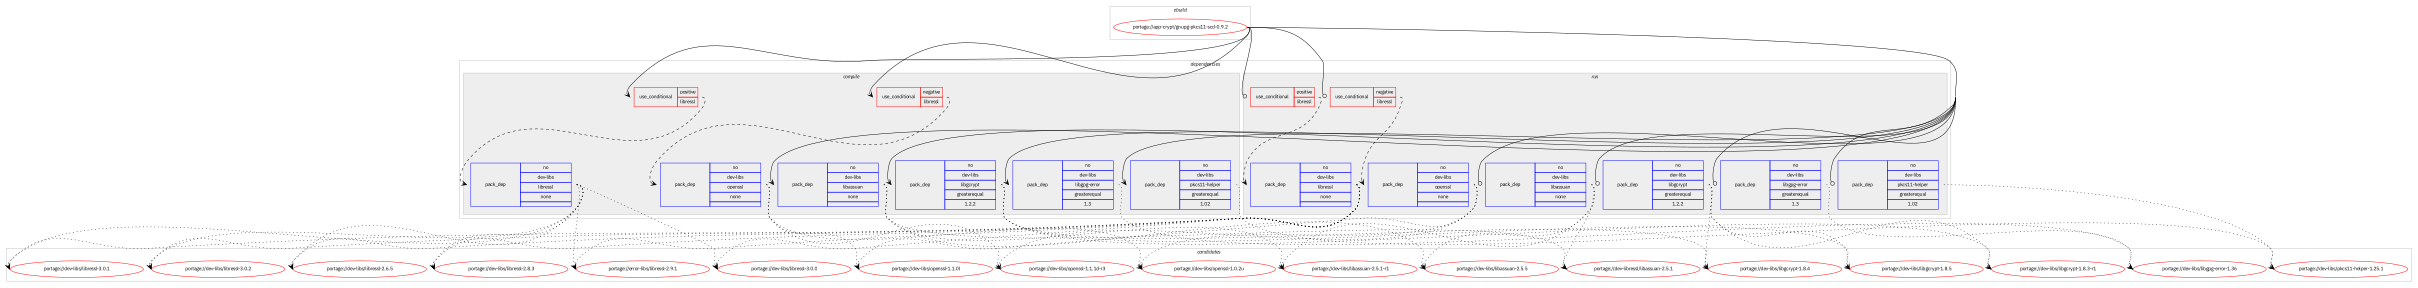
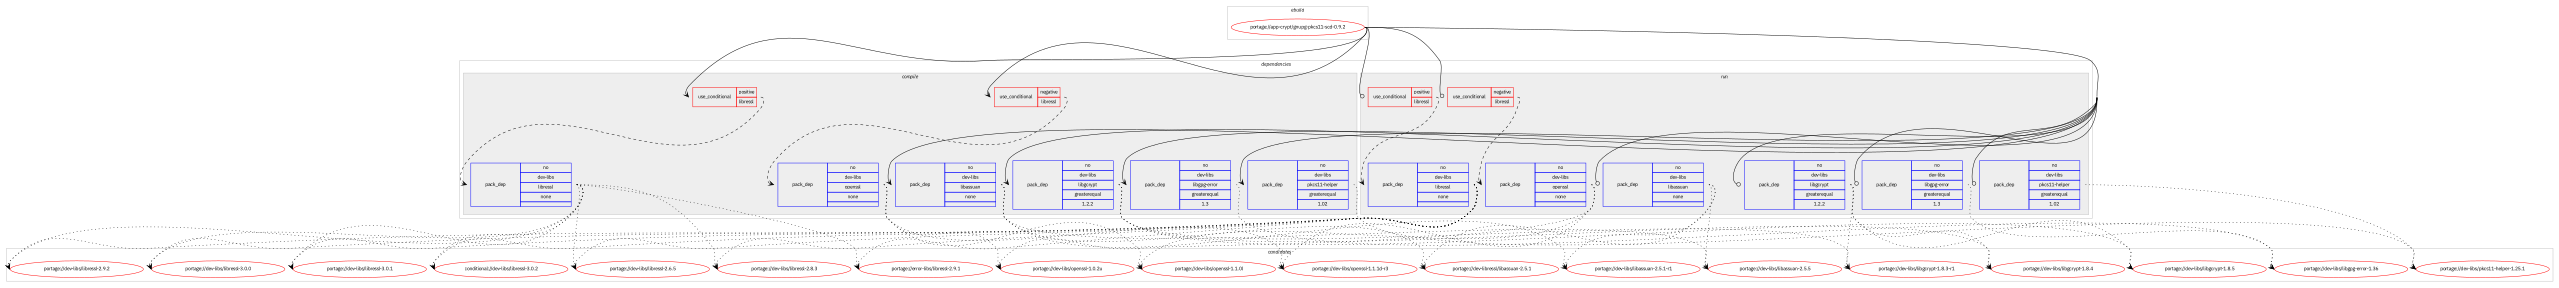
none -> (77, 269)
(218, 269) -> (501, 269)
